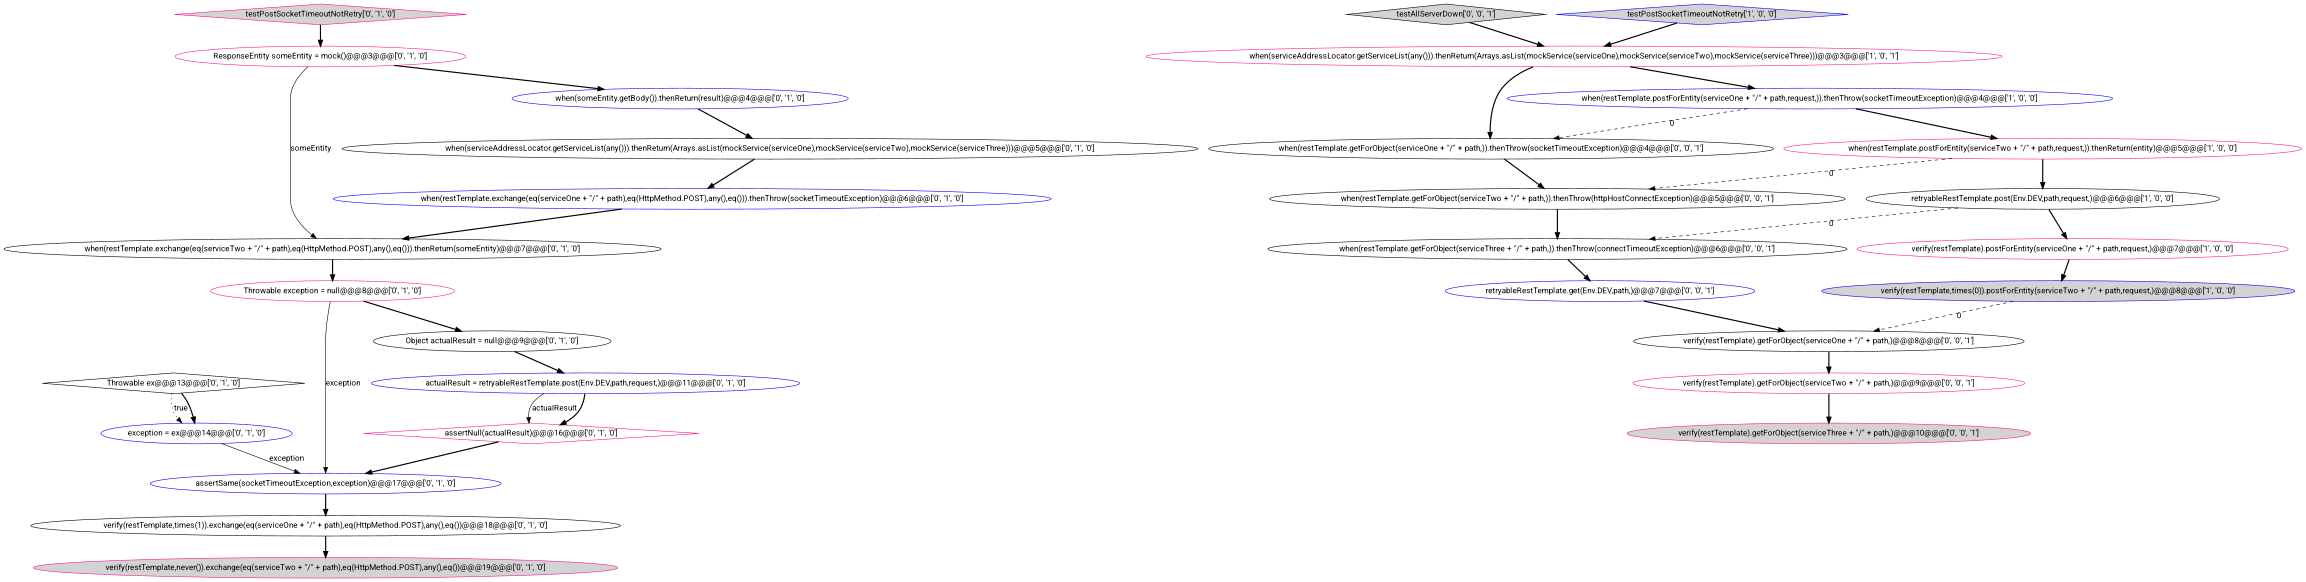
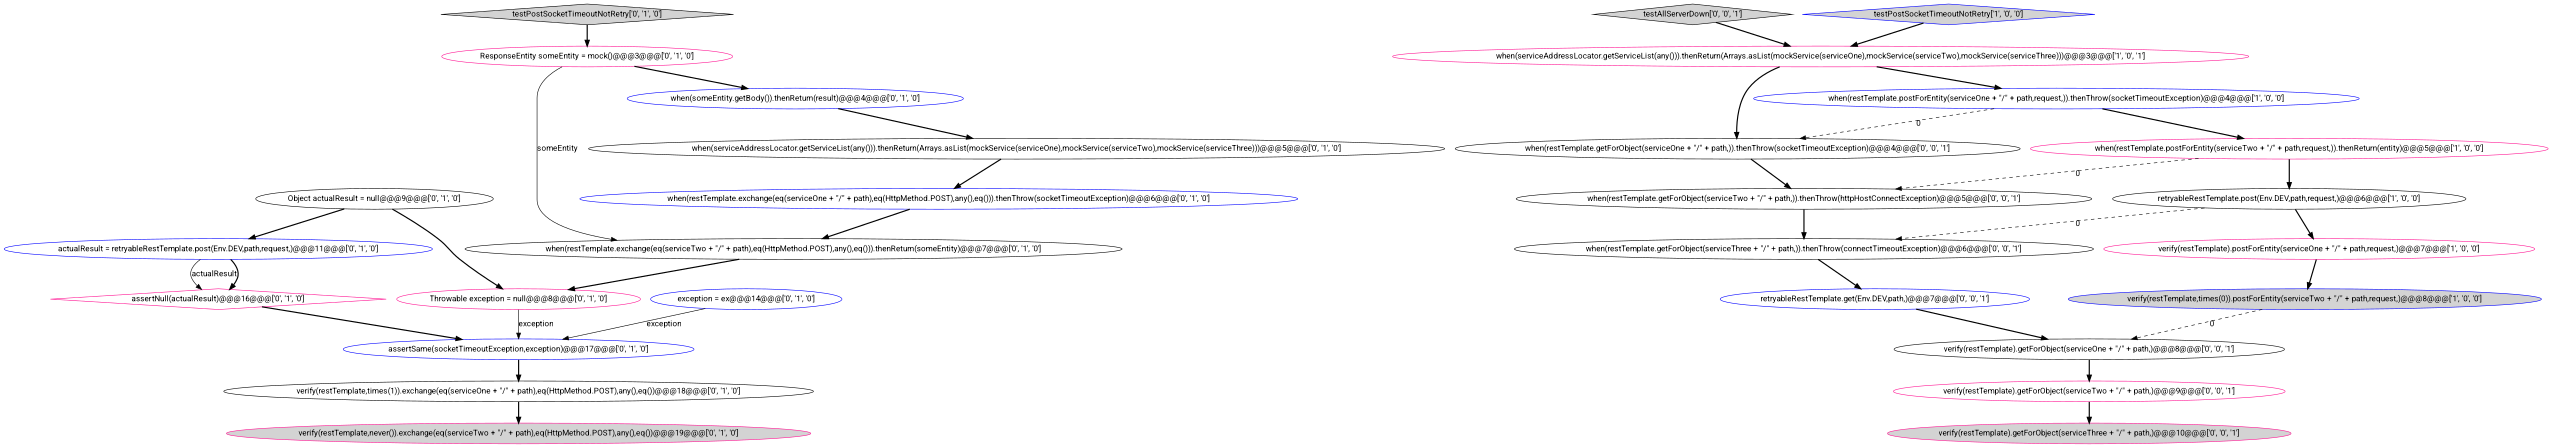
(320, 14) -> (587, 14)
(410, 315) -> (446, 246)
(173, 383) -> none
